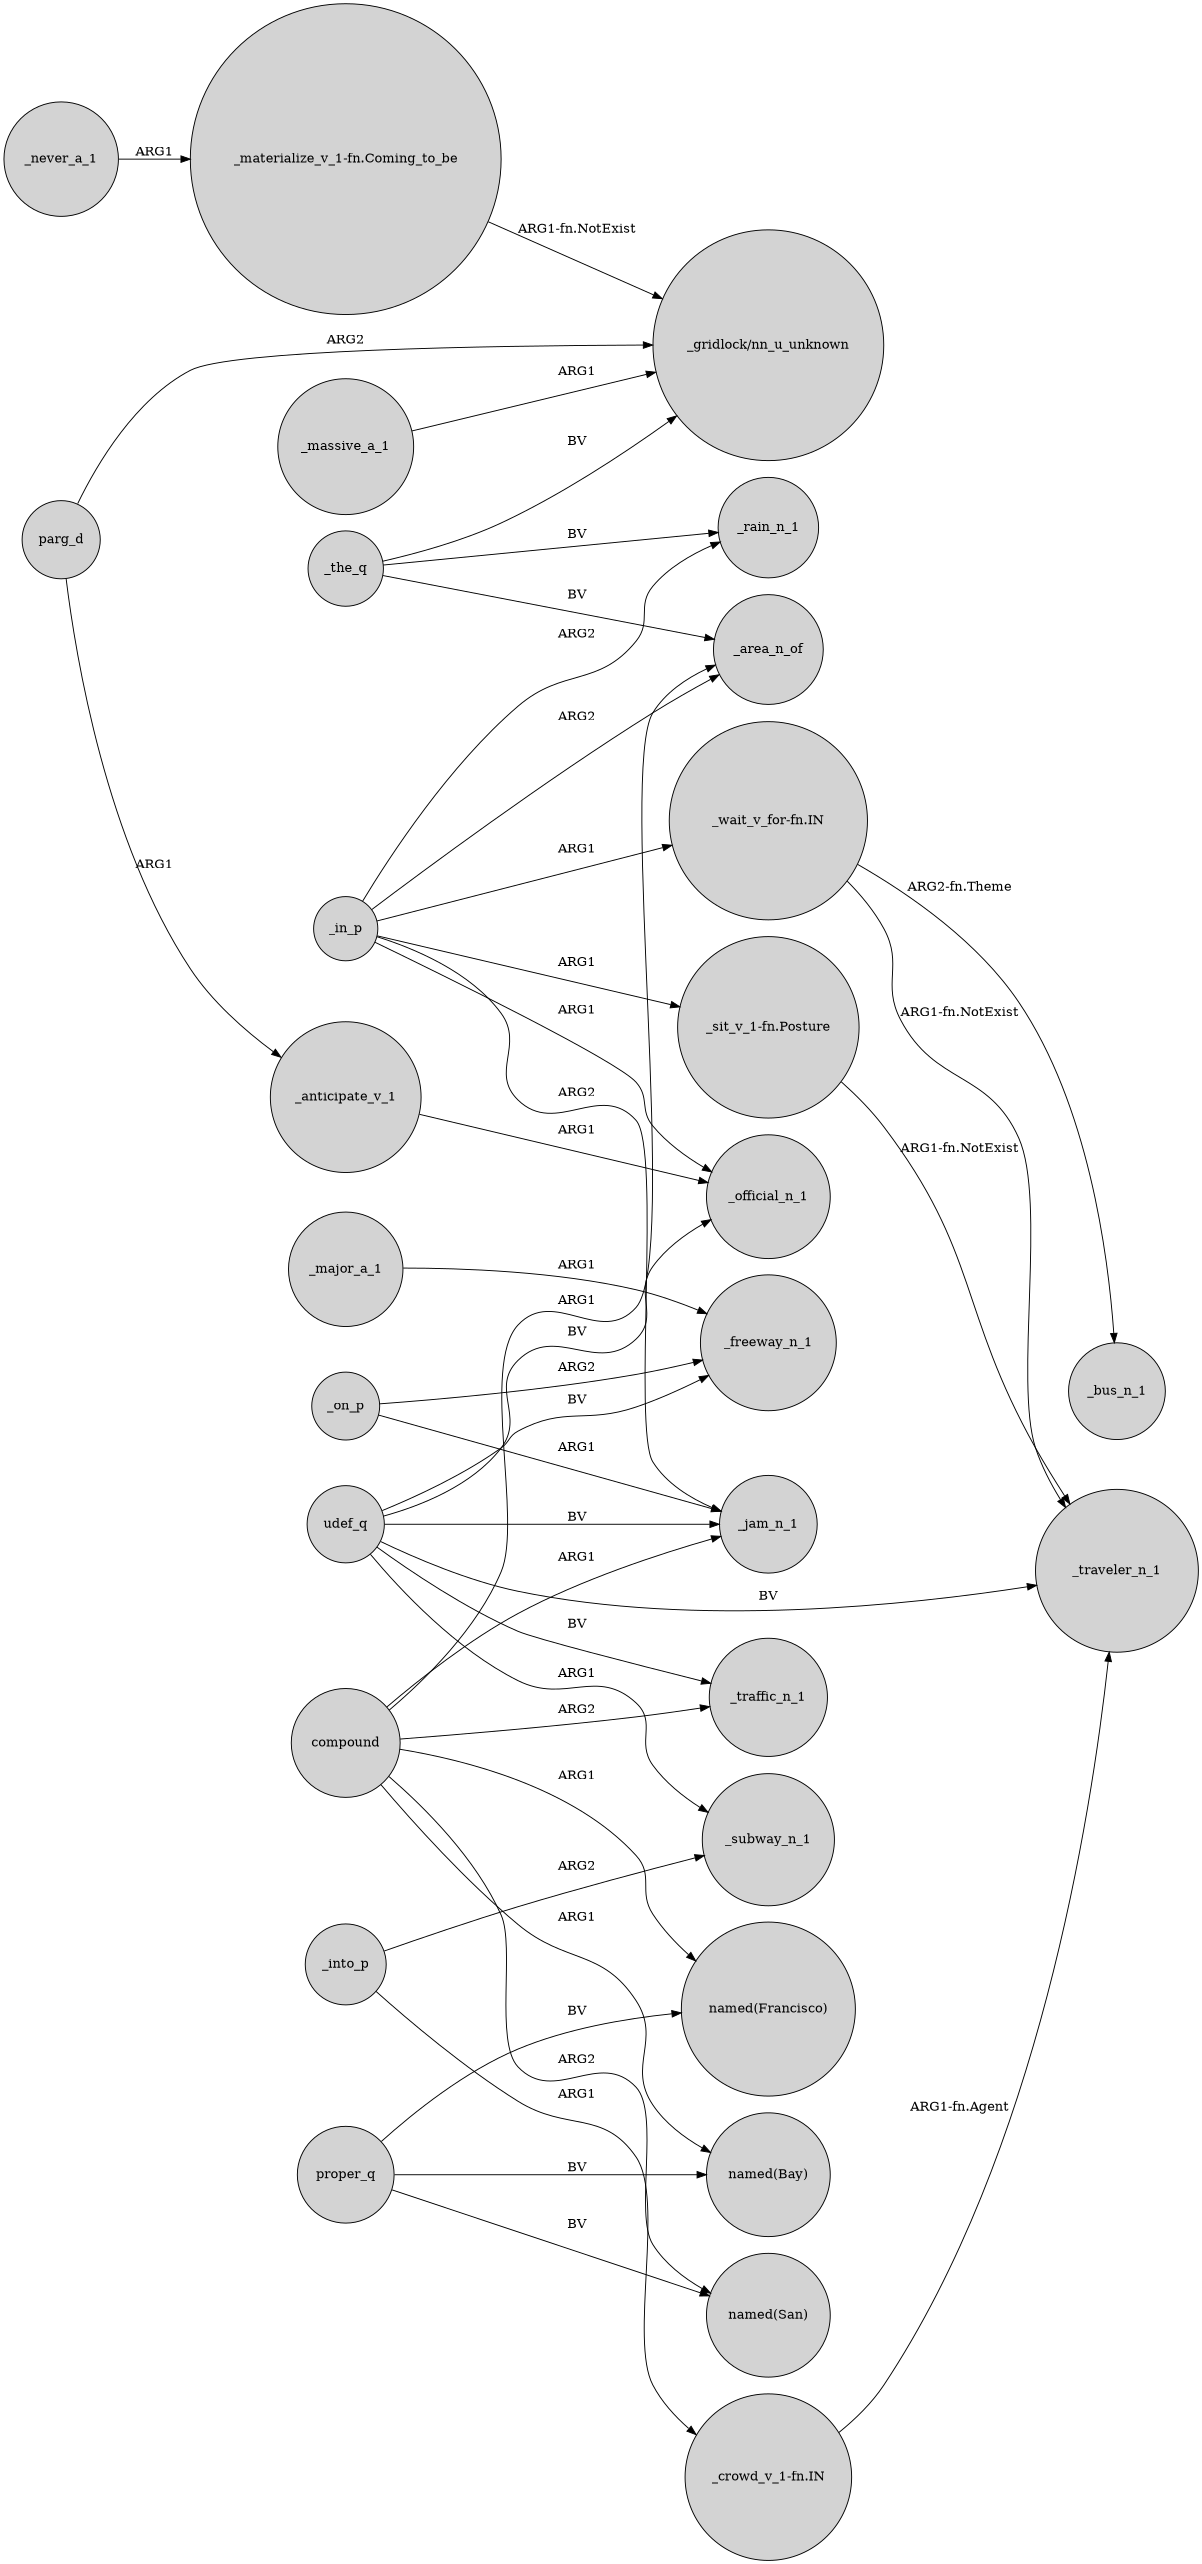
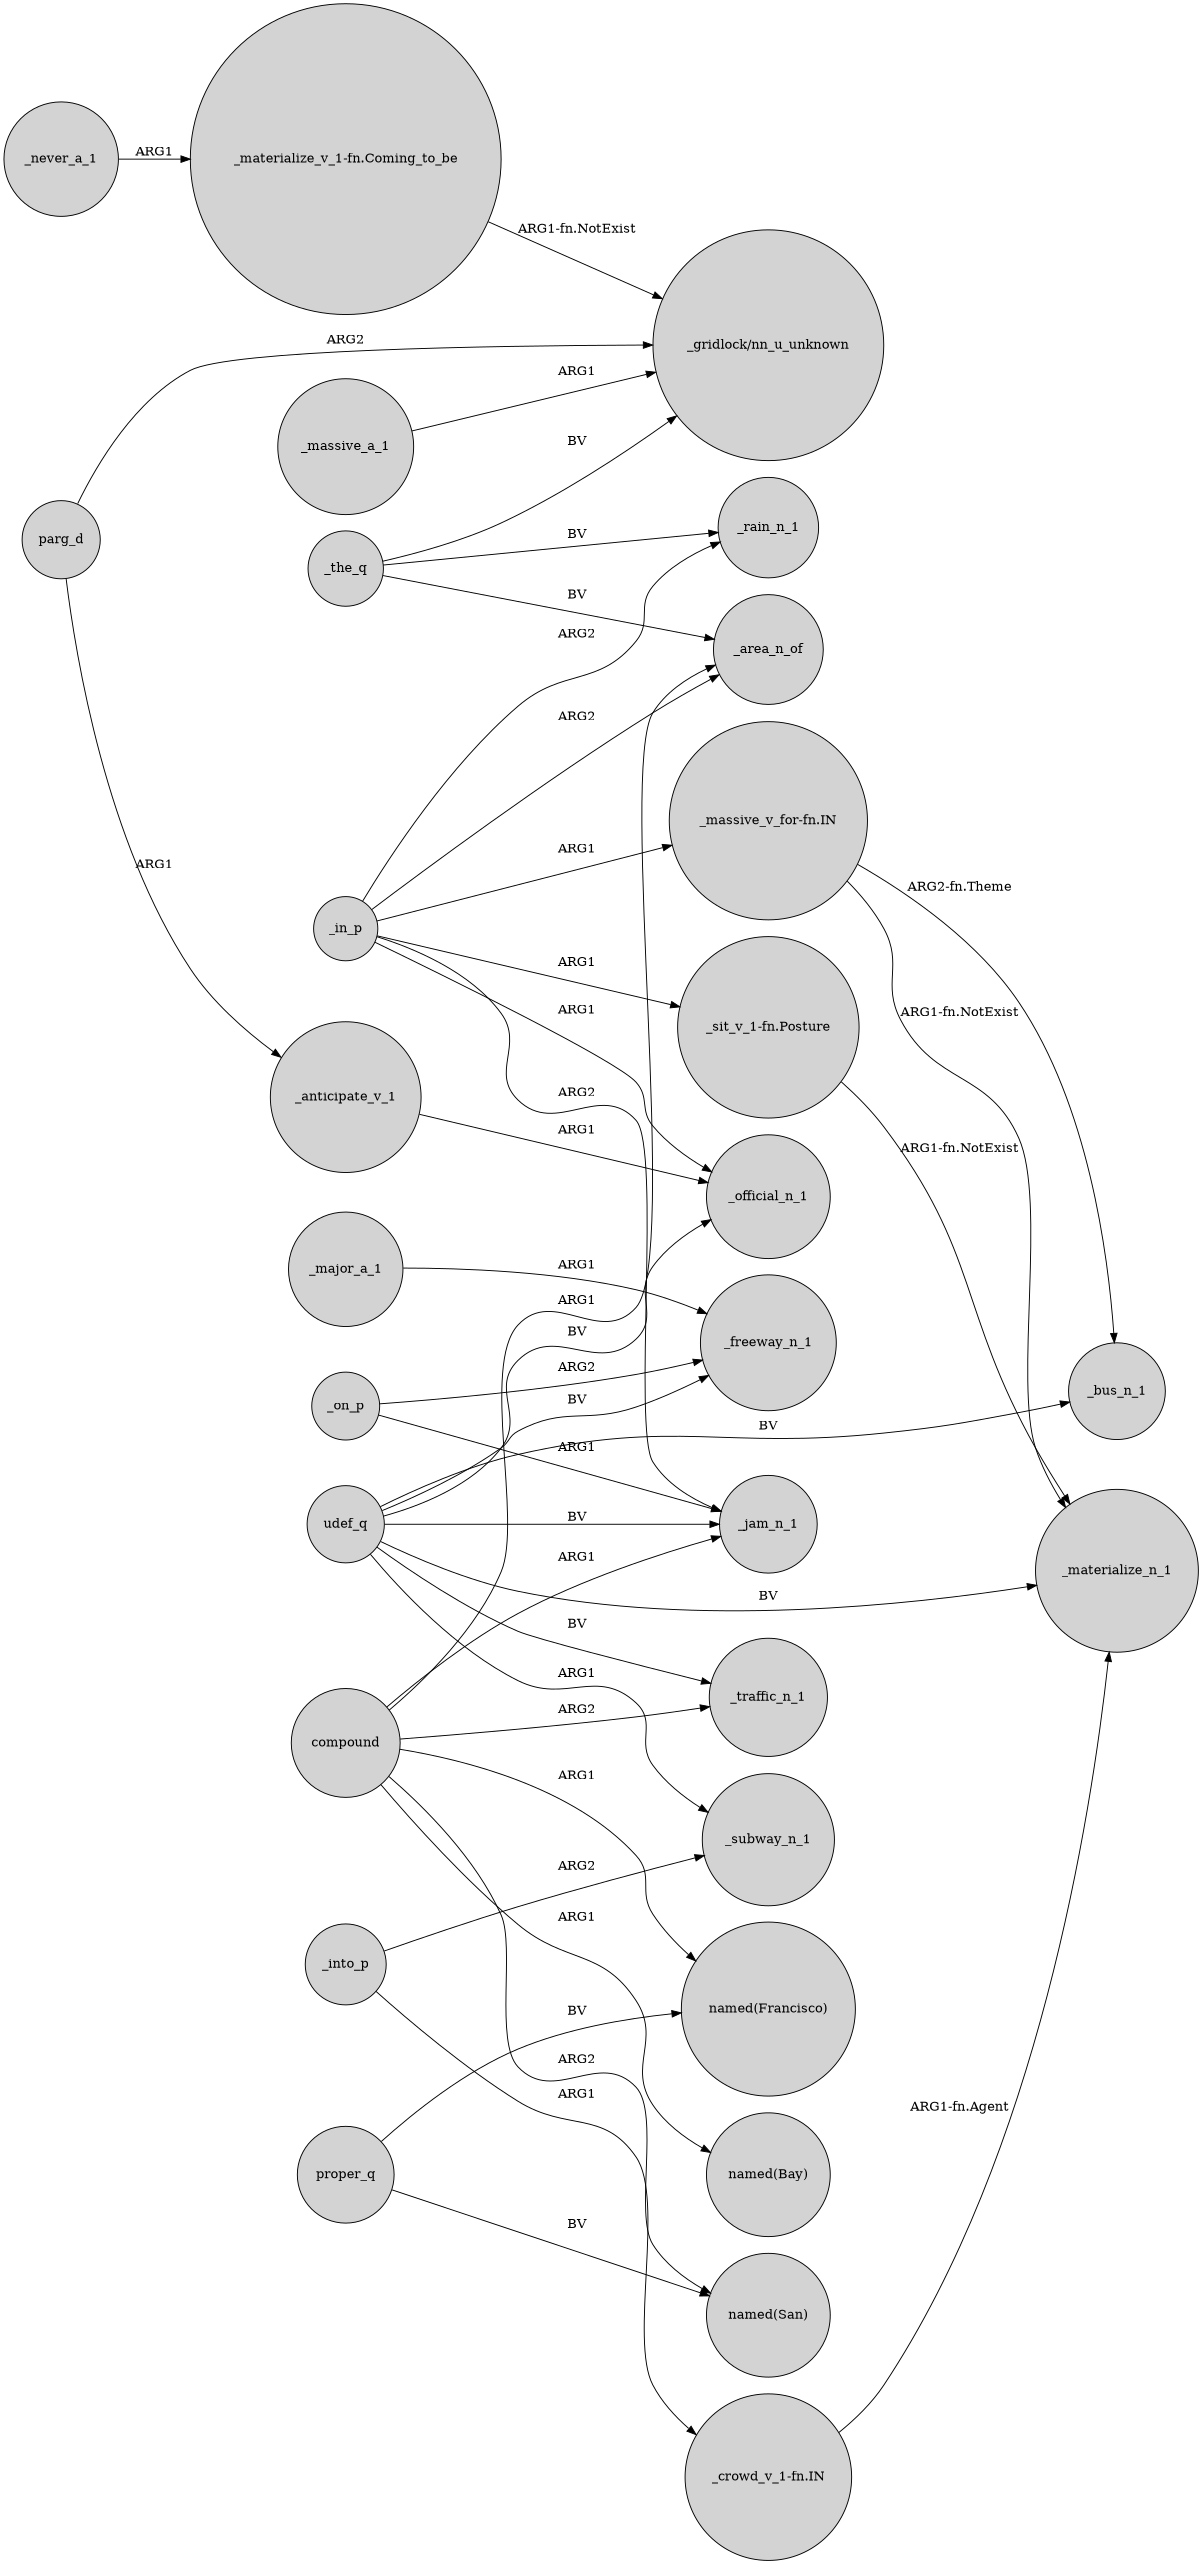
(768, 821) -> (768, 821)
none -> (716, 1437)
(1117, 1571) -> (1117, 1571)
(546, 2175) -> none
